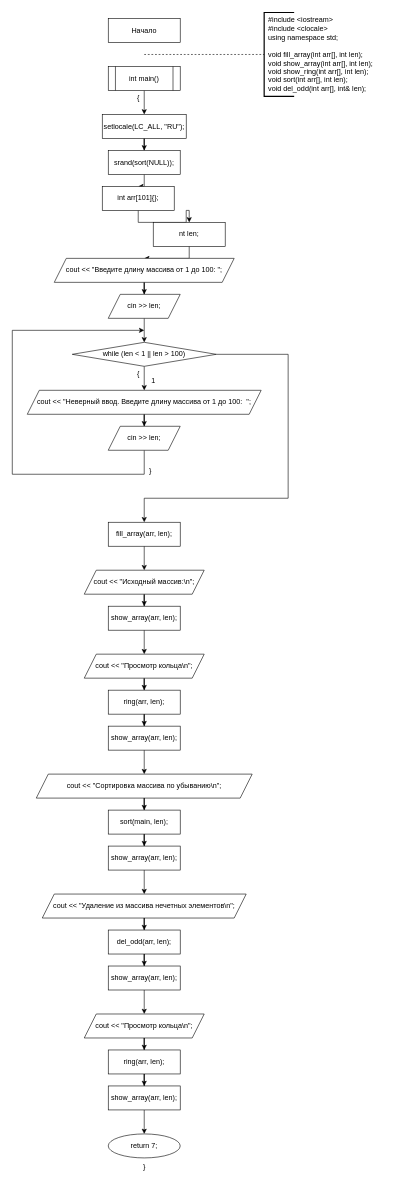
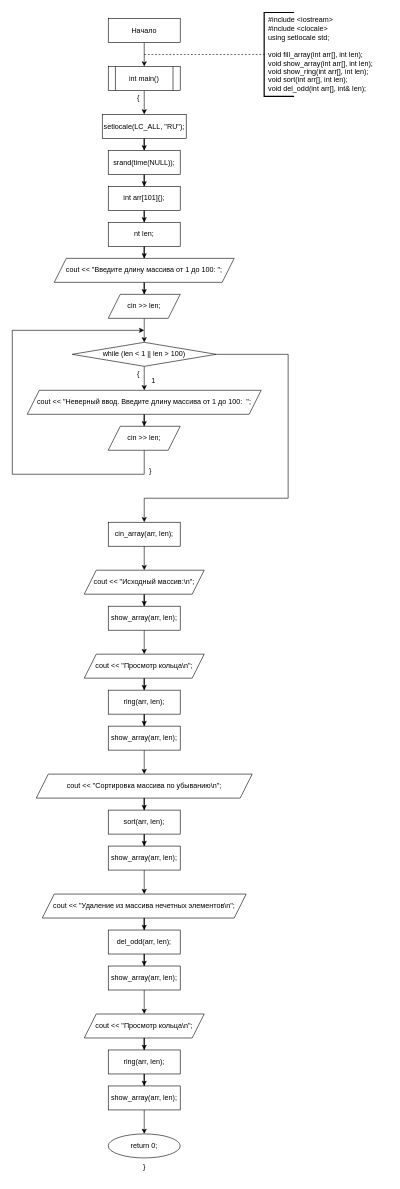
(332, 54) -> (332, 54)
none -> (144, 60)
(144, 162) -> (144, 162)
(138, 198) -> (144, 198)
(189, 234) -> (144, 234)
(144, 534) -> (144, 534)
(144, 822) -> (144, 822)
(144, 1146) -> (144, 1146)
